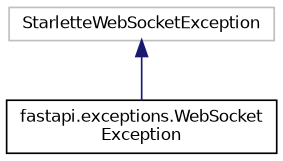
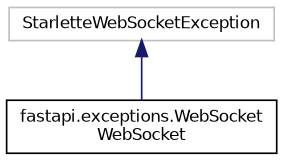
(142, 127) -> (142, 127)
